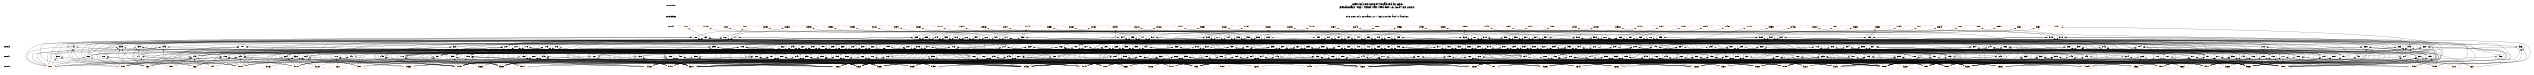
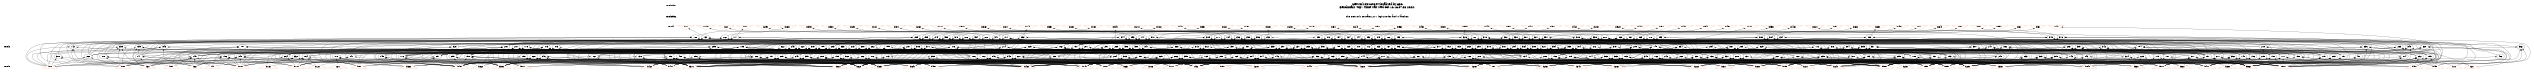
(7, 56) -> none
